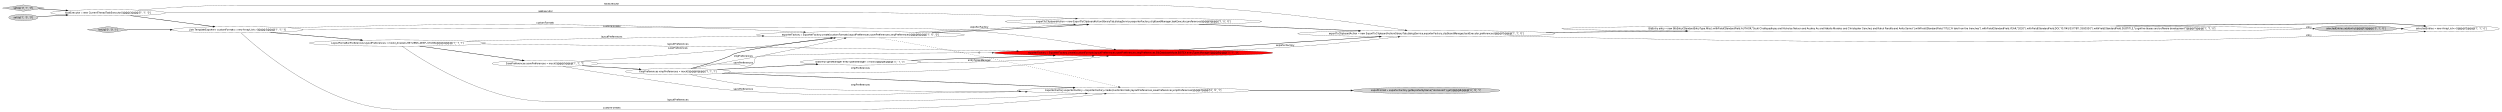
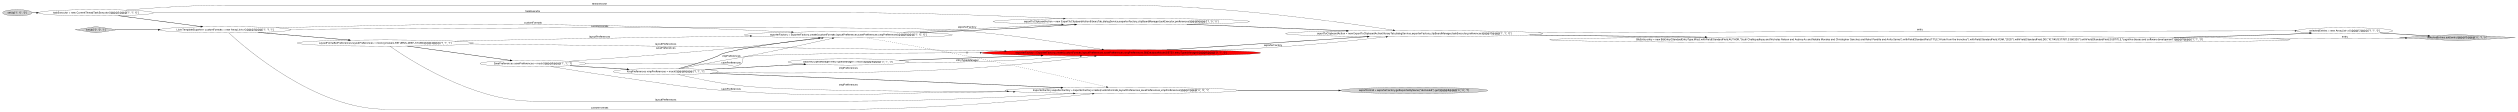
(23, 8) -> none
(2356, 29) -> (2457, 38)
(2399, 29) -> (2404, 34)
